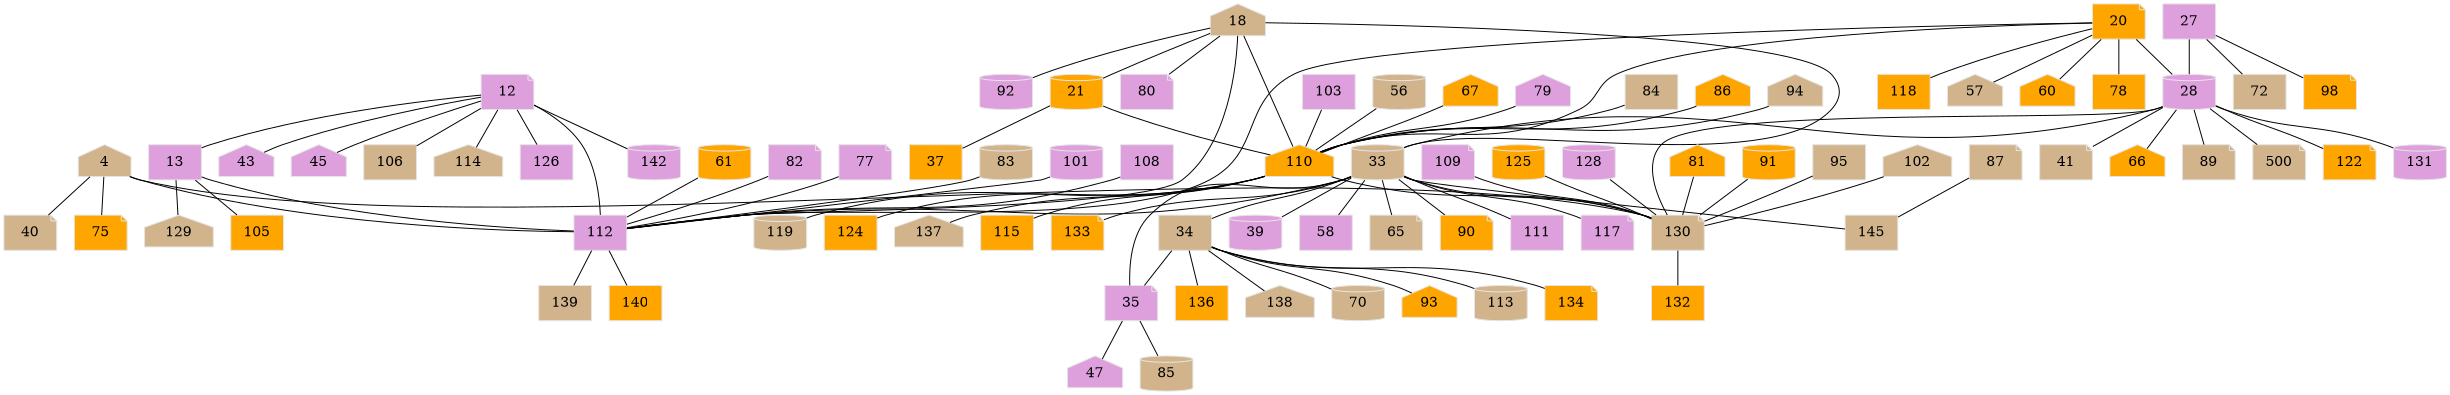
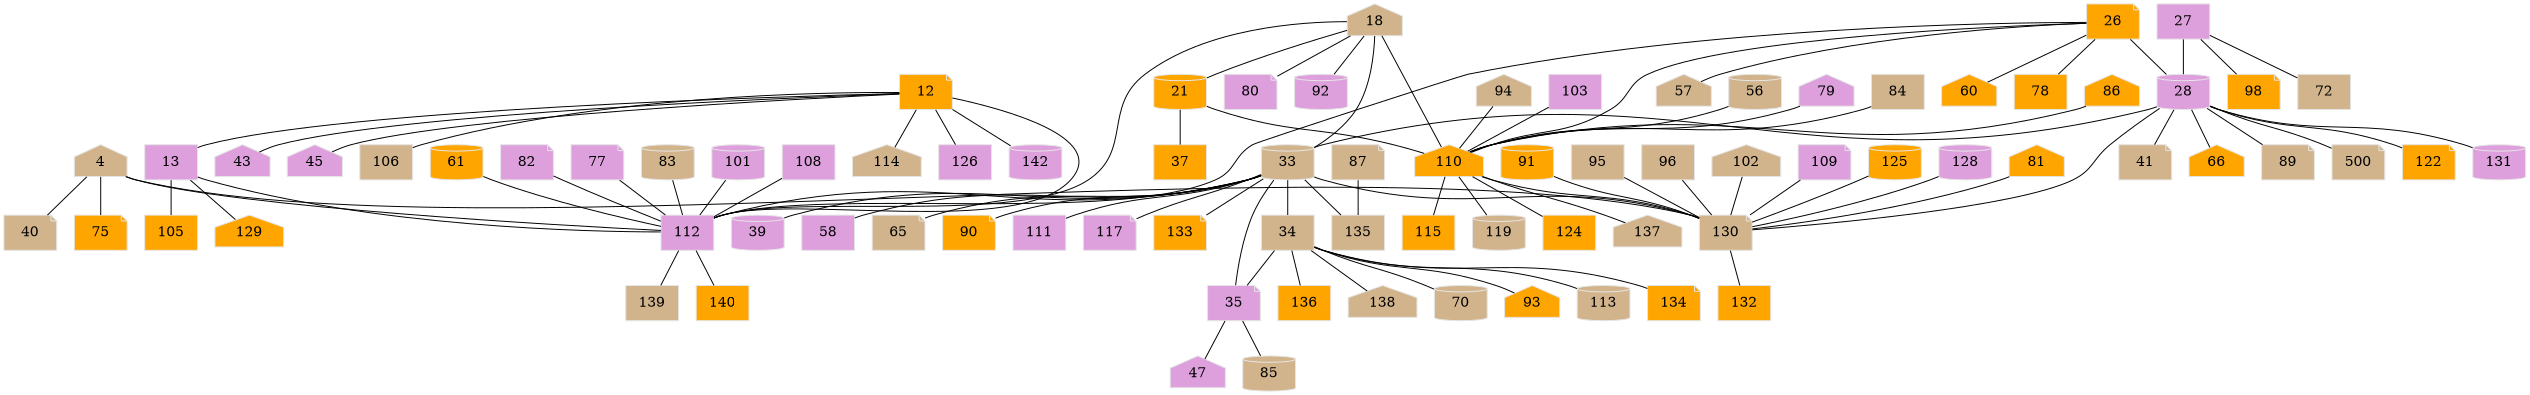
(2119, 22) -> (2113, 22)
(507, 92) -> (926, 92)
(1471, 92) -> none
(1904, 92) -> none
none -> (1668, 162)
(179, 233) -> (249, 233)
(1871, 233) -> (1358, 233)
